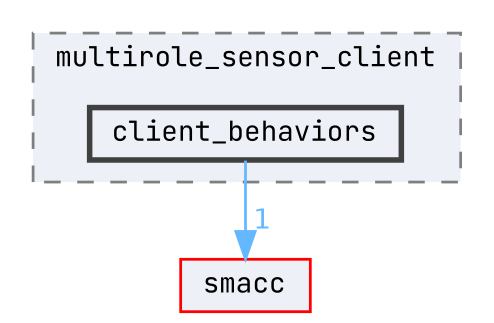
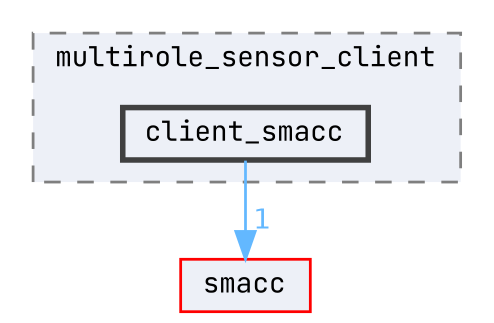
(245, 134) -> (245, 134)
